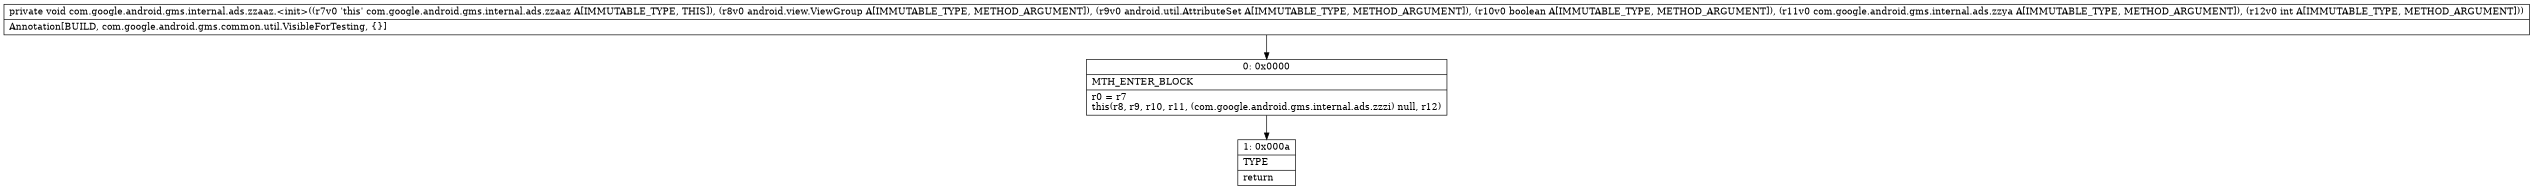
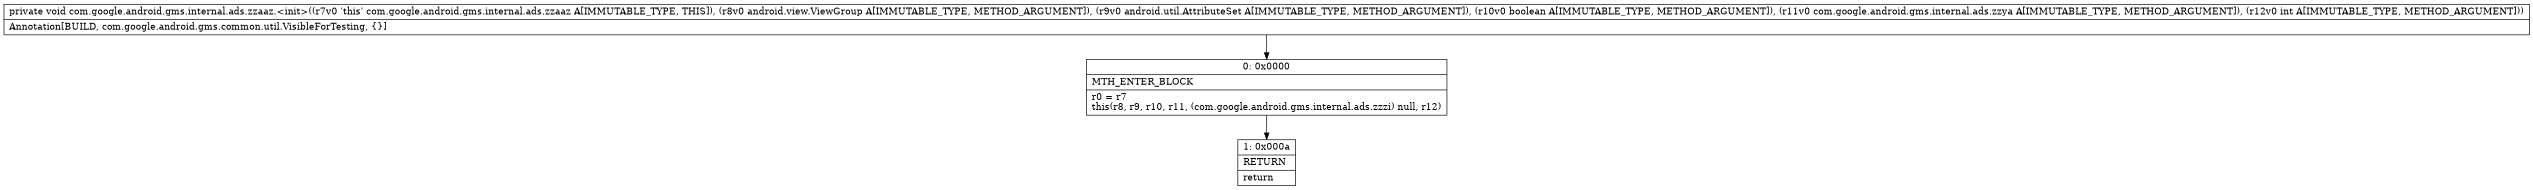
(1256, 162) -> (1265, 162)
